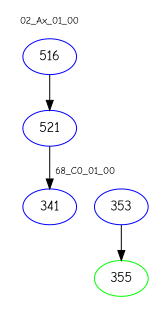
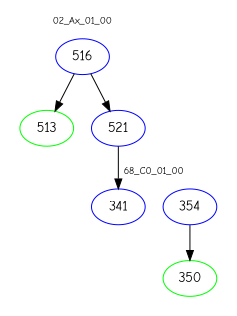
none -> (47, 128)
(121, 207) -> (190, 207)
(121, 278) -> (190, 278)
